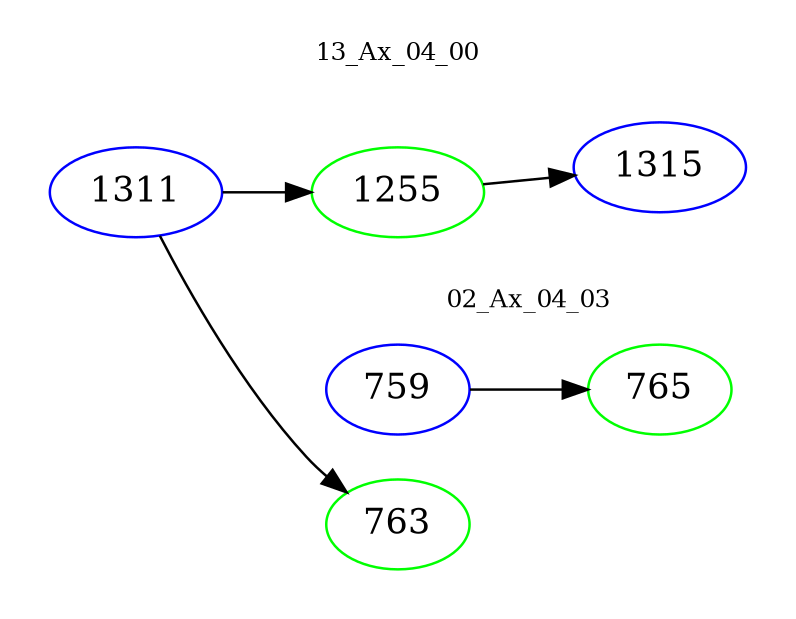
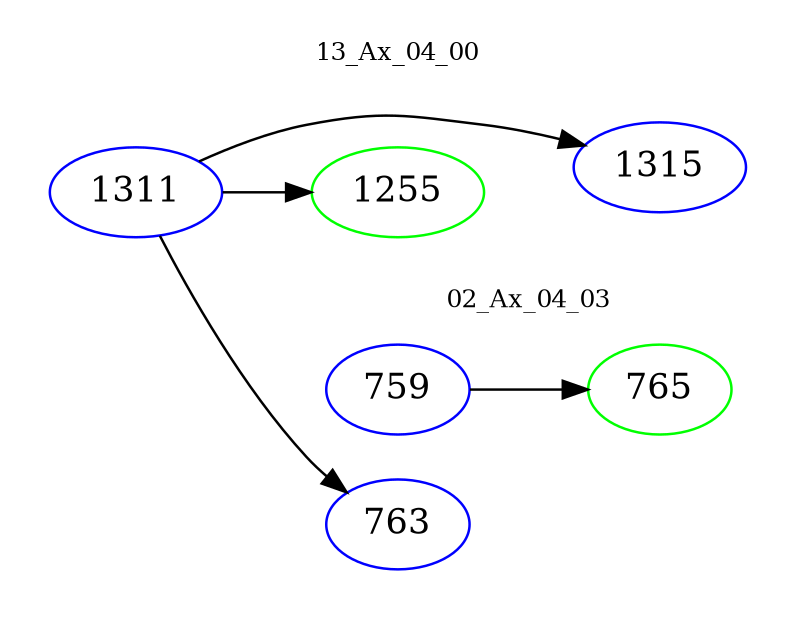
(516, 181) -> (377, 116)
(398, 524) -> (398, 524)
